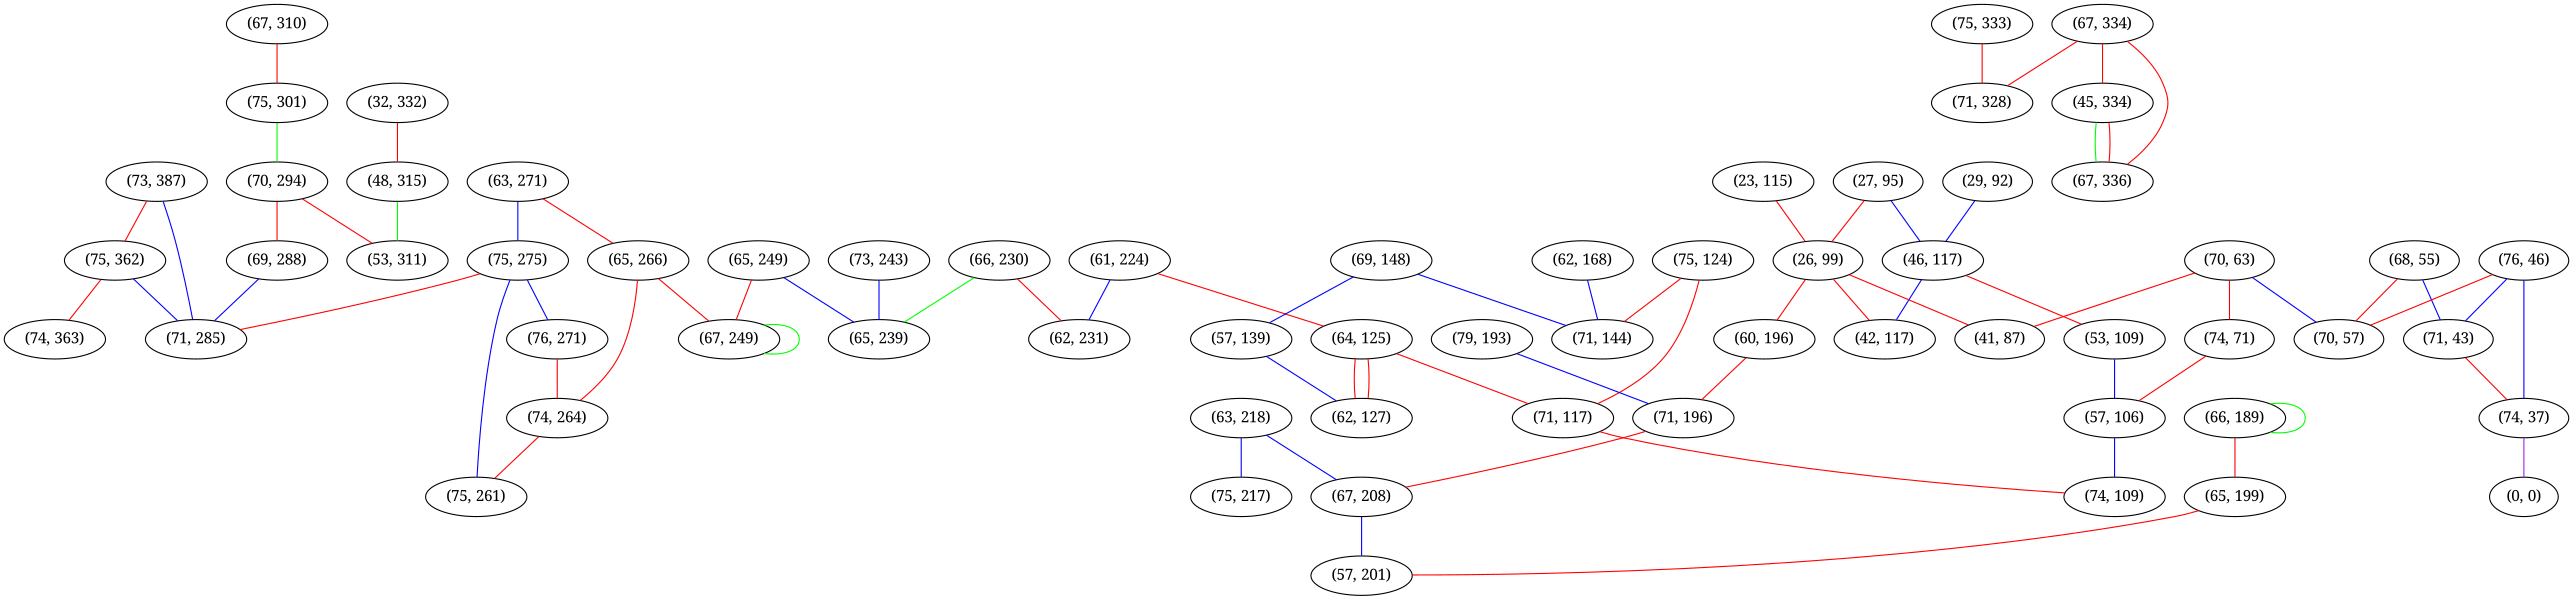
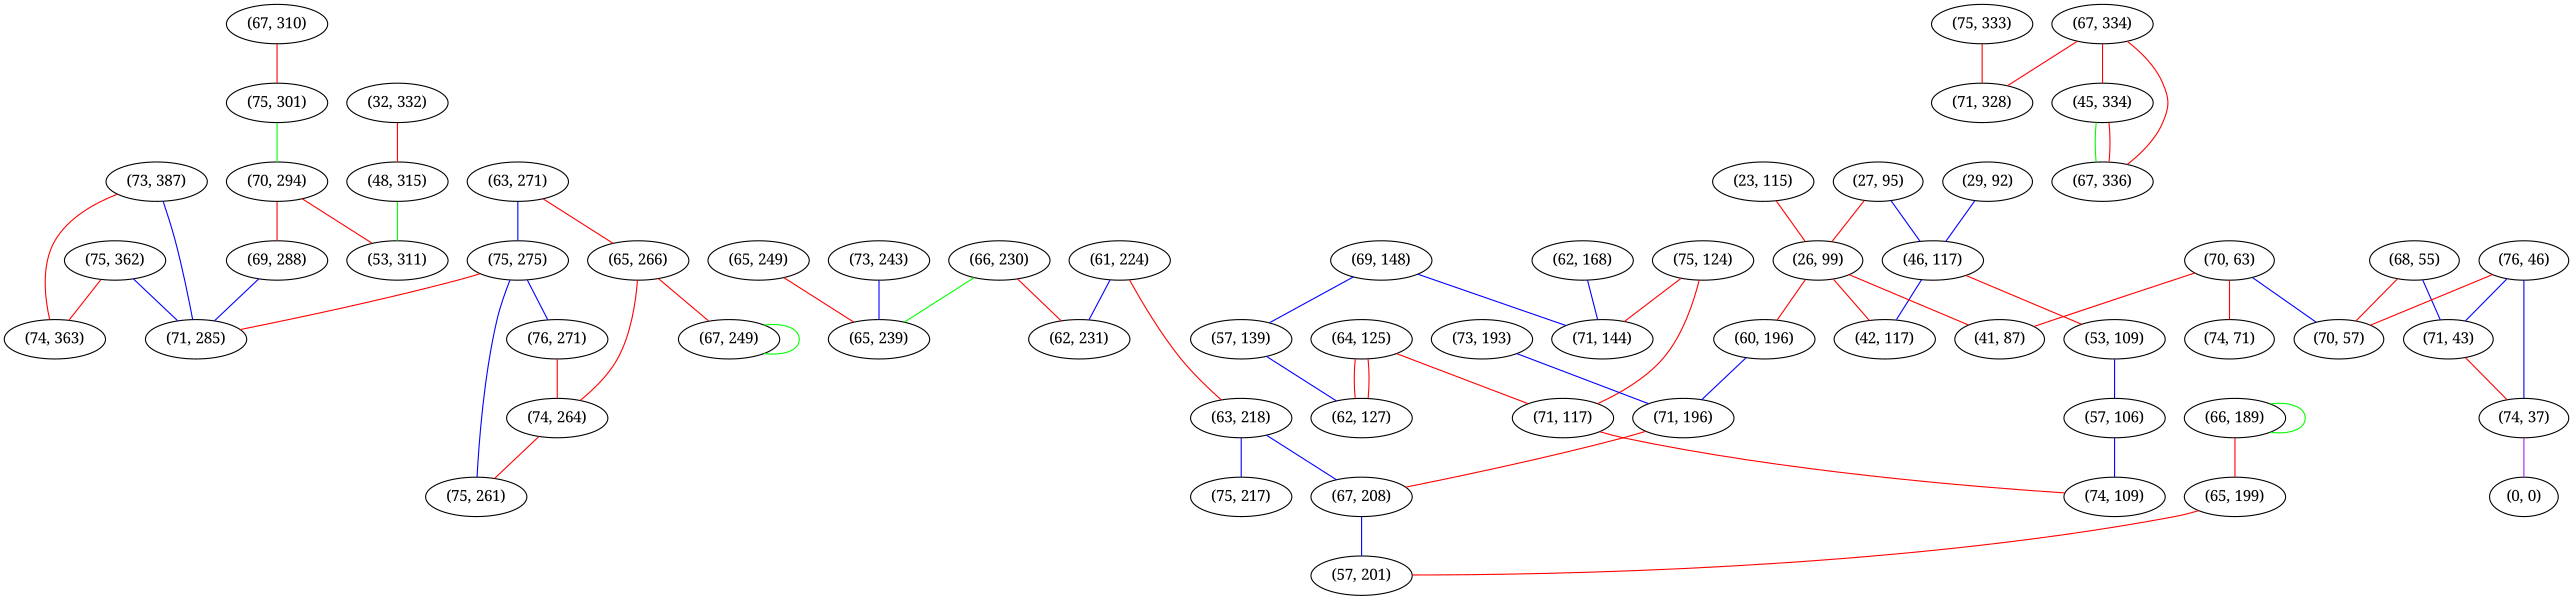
(136, 221) -> (55, 241)
(744, 300) -> none
(819, 300) -> (819, 300)
(1241, 300) -> (1170, 344)
(1482, 339) -> (1482, 339)
(2172, 378) -> none
(1724, 379) -> (1724, 379)
